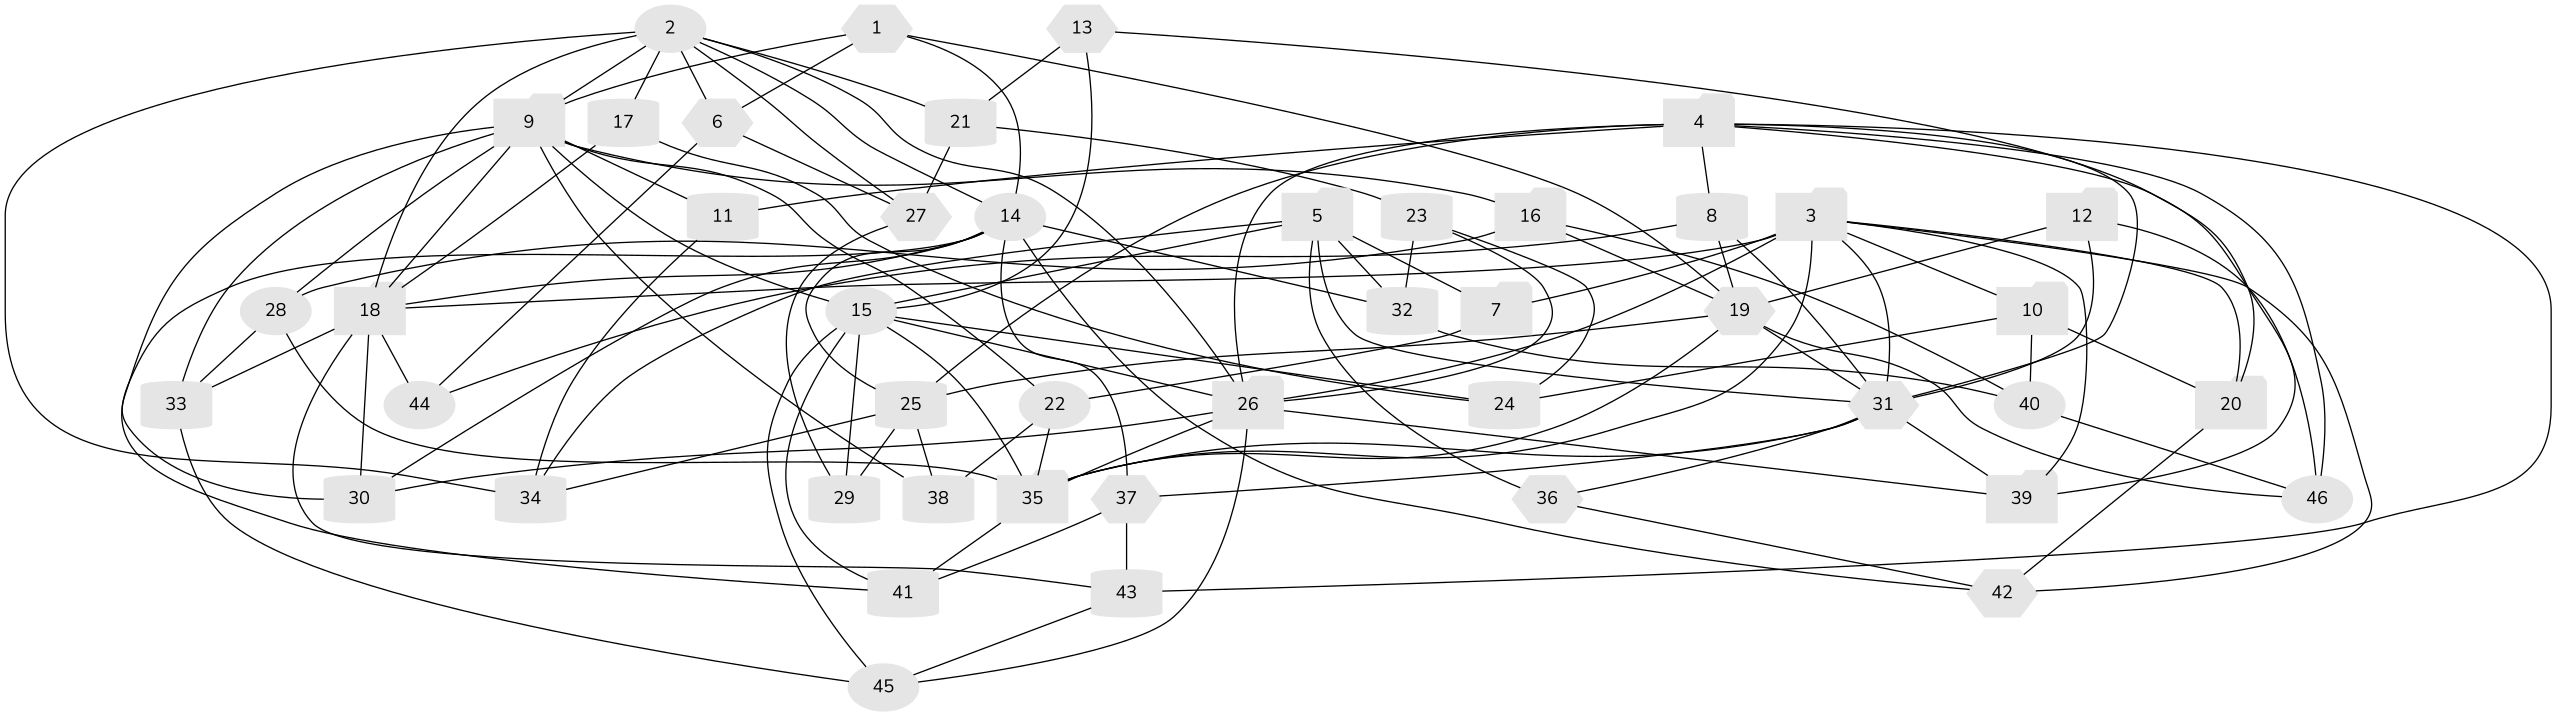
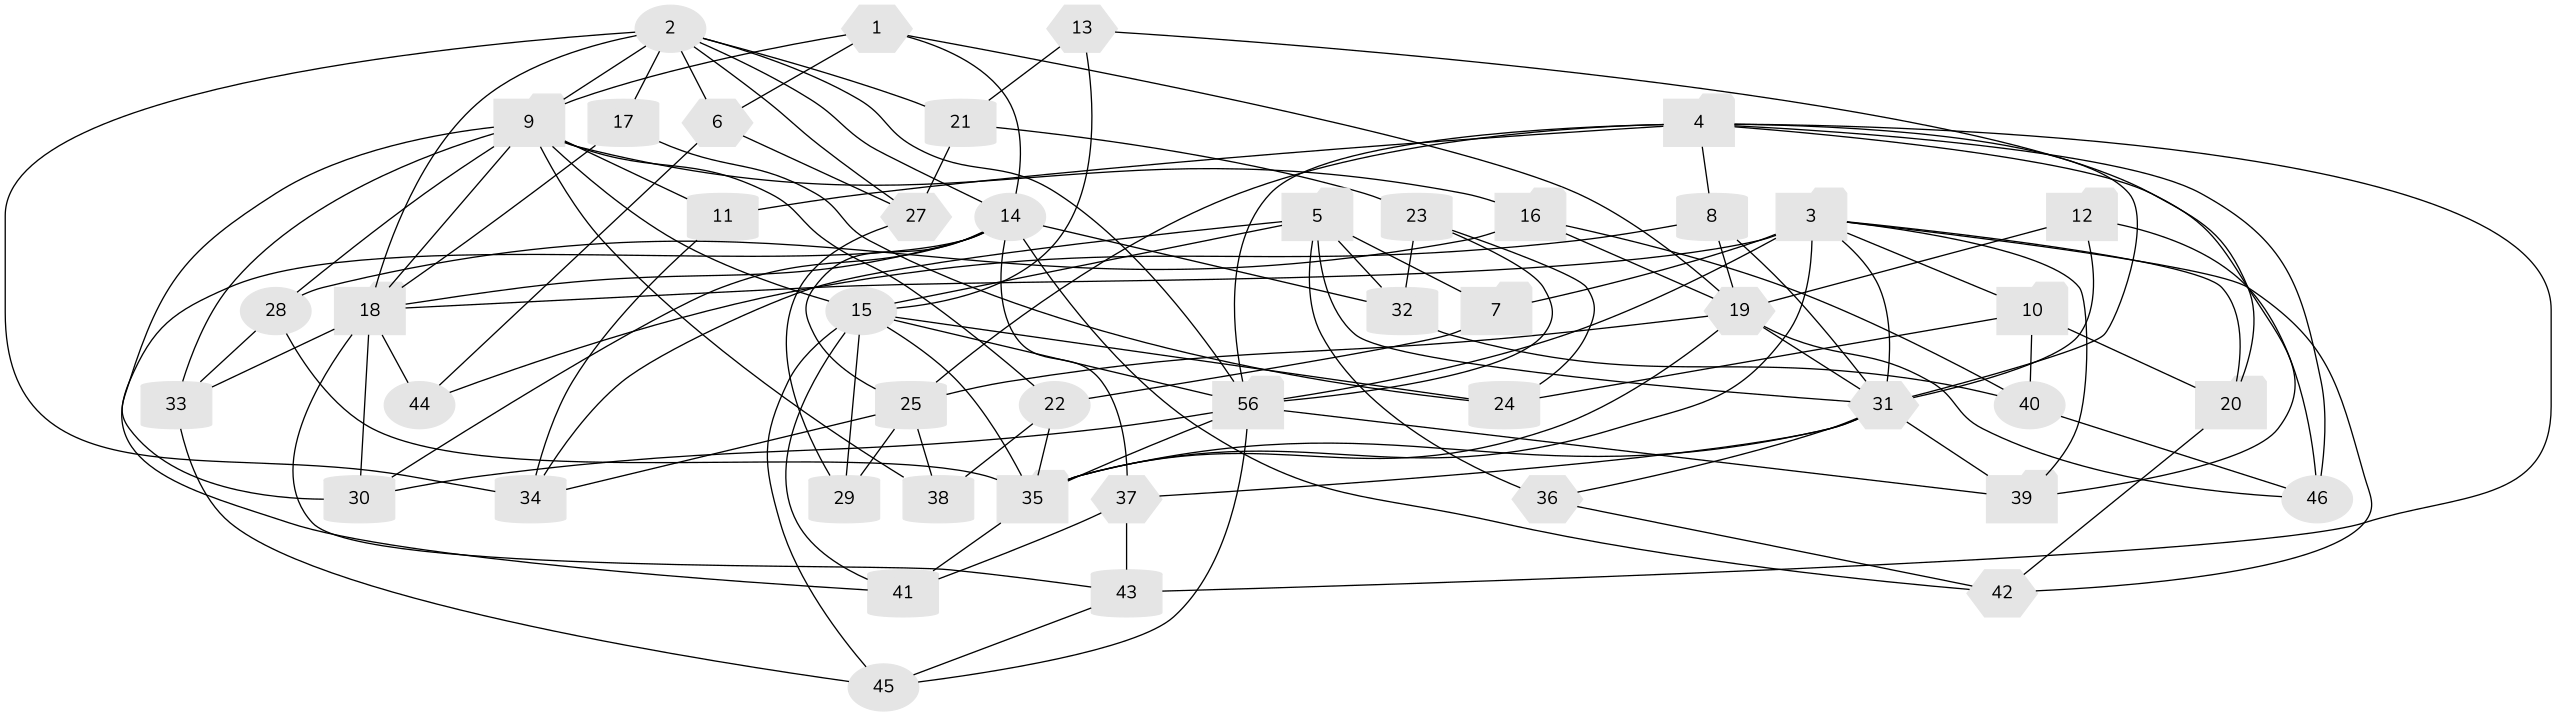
(1248, 405) -> (1248, 405)
